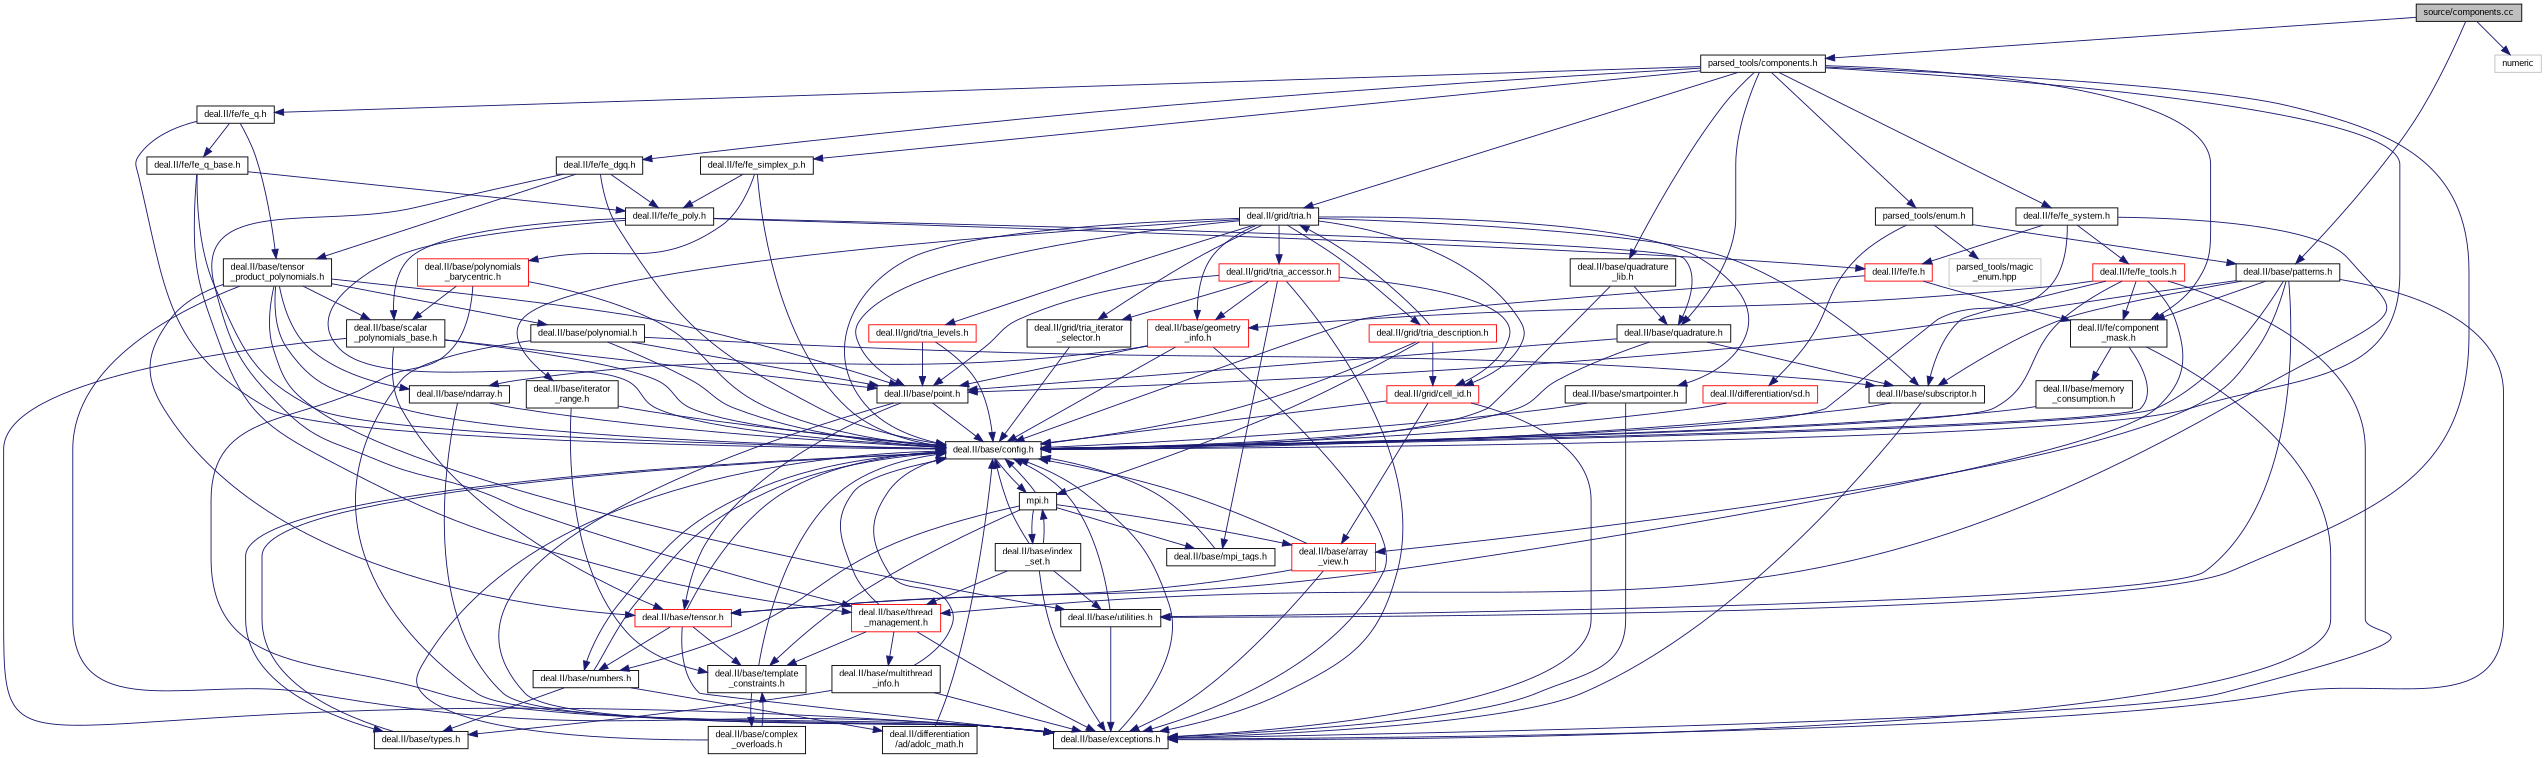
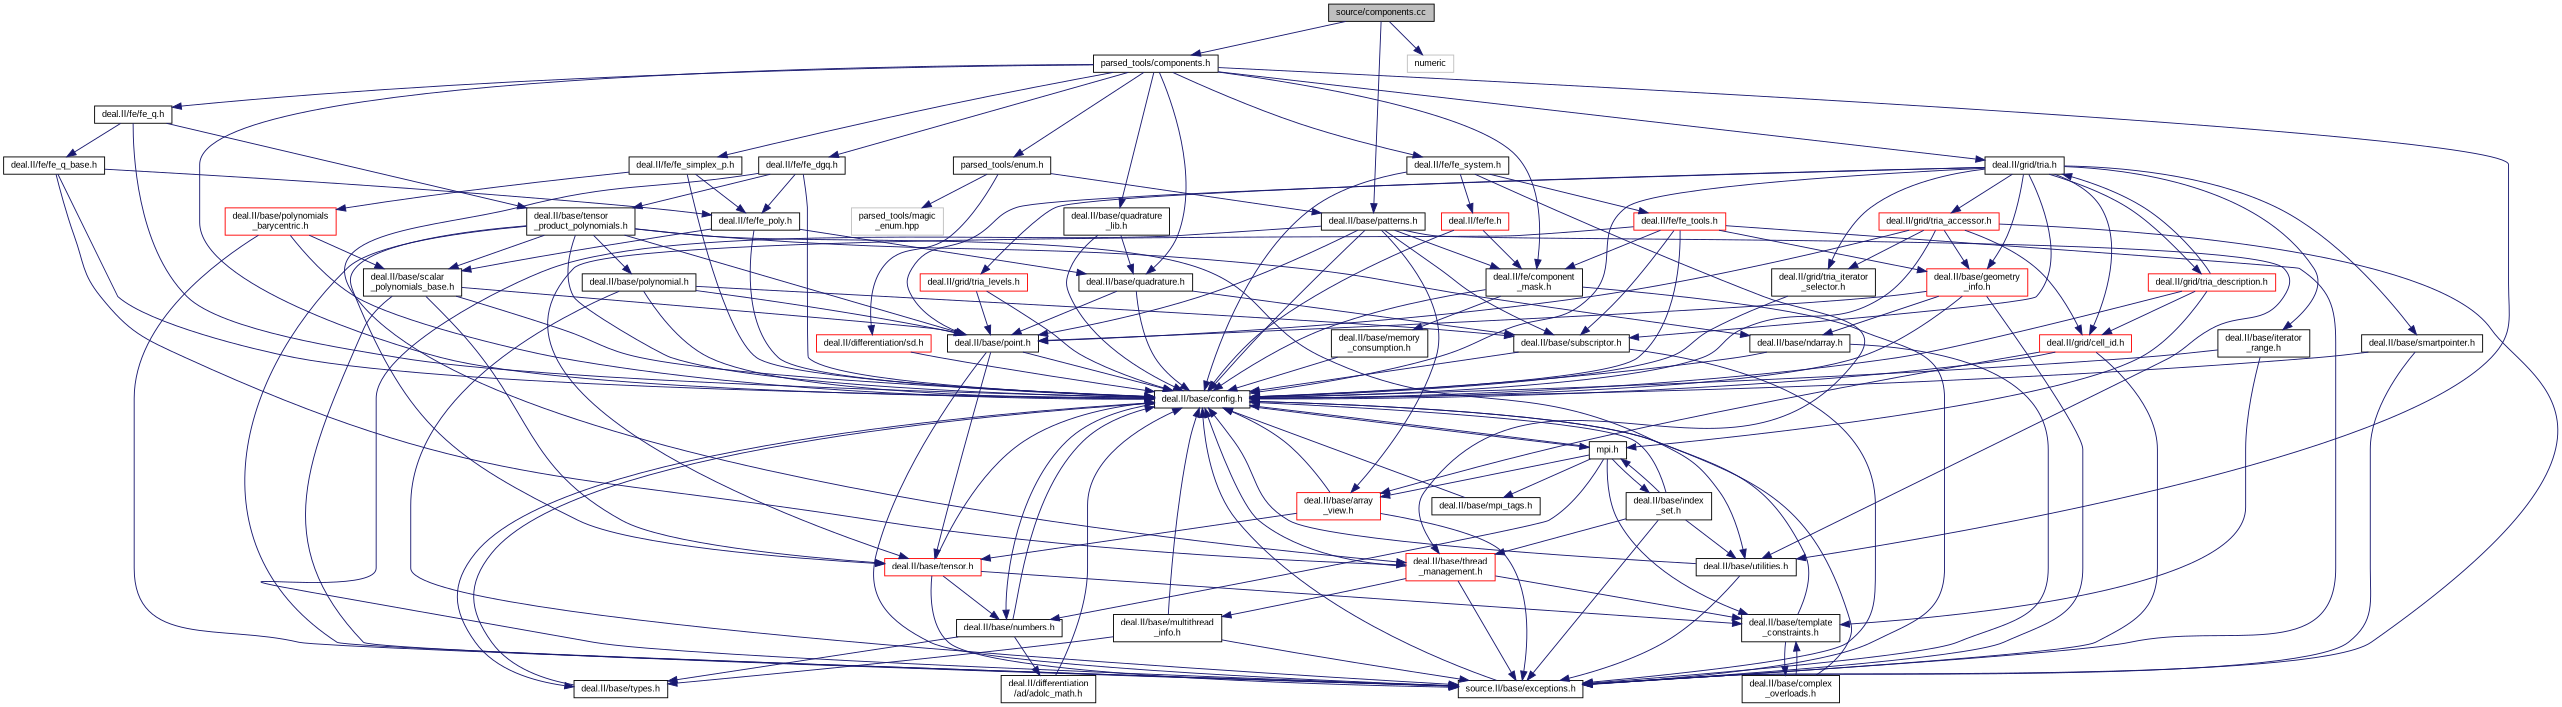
(1285, 238) -> none
(1251, 410) -> (1710, 354)
(1111, 740) -> (1521, 689)
